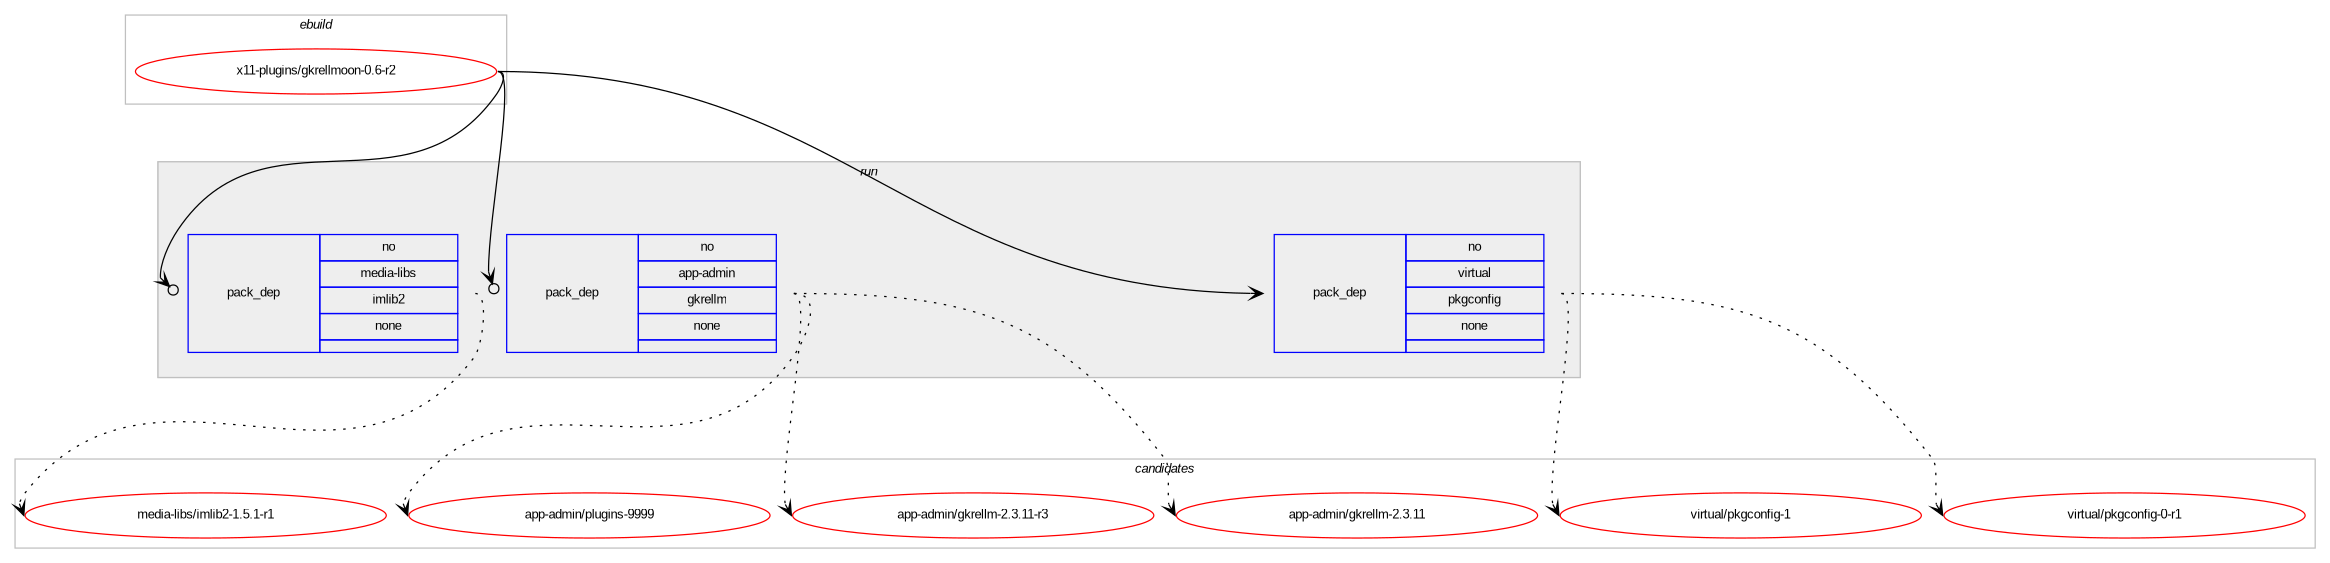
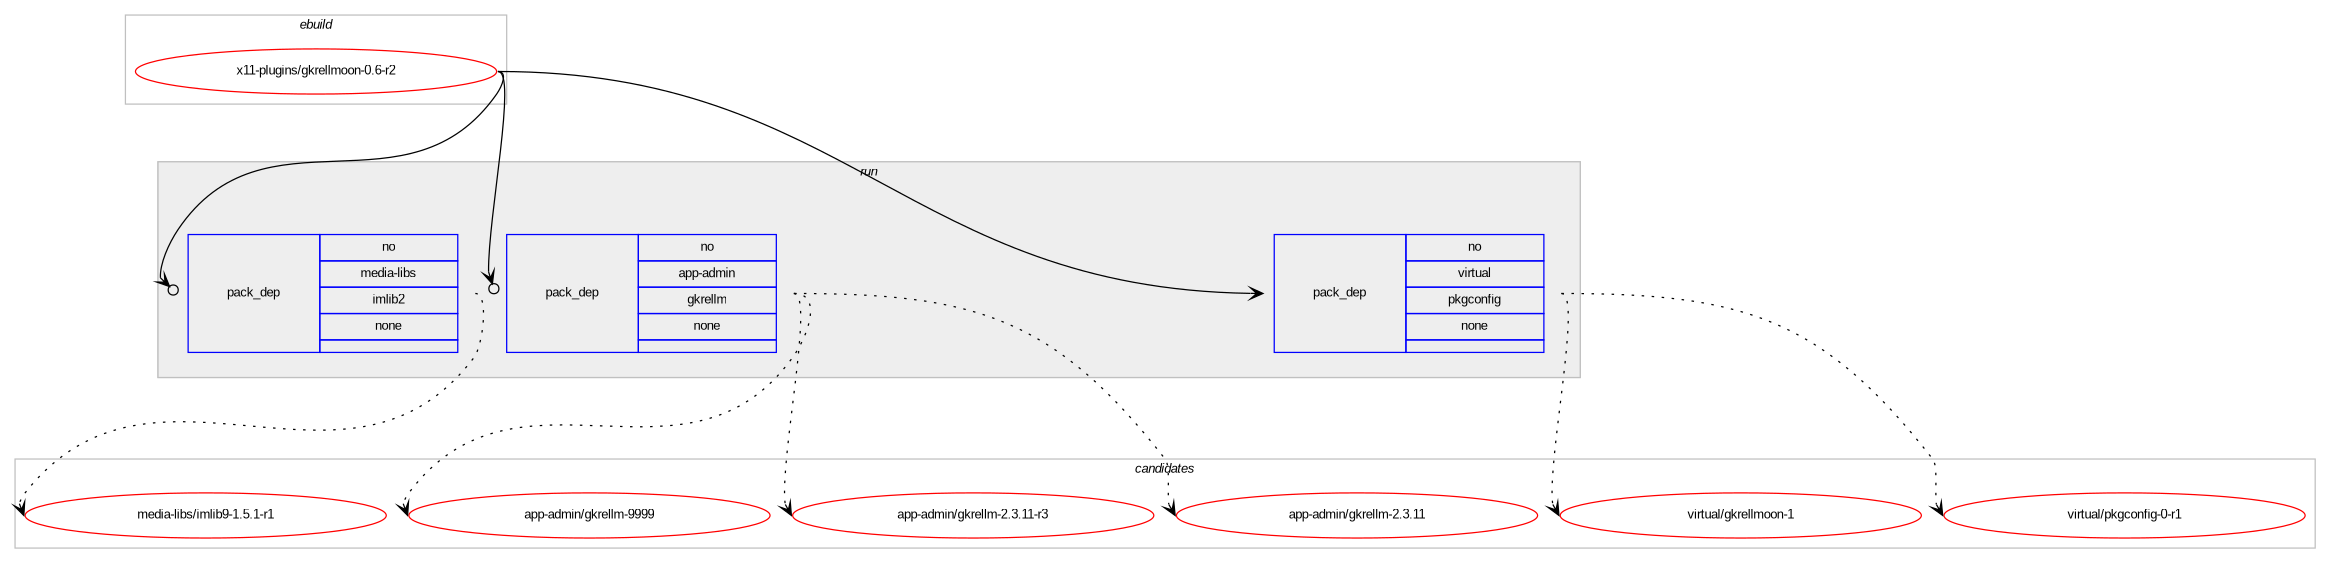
(206, 515) -> (206, 515)
(589, 515) -> (589, 515)
(1741, 515) -> (1741, 515)
